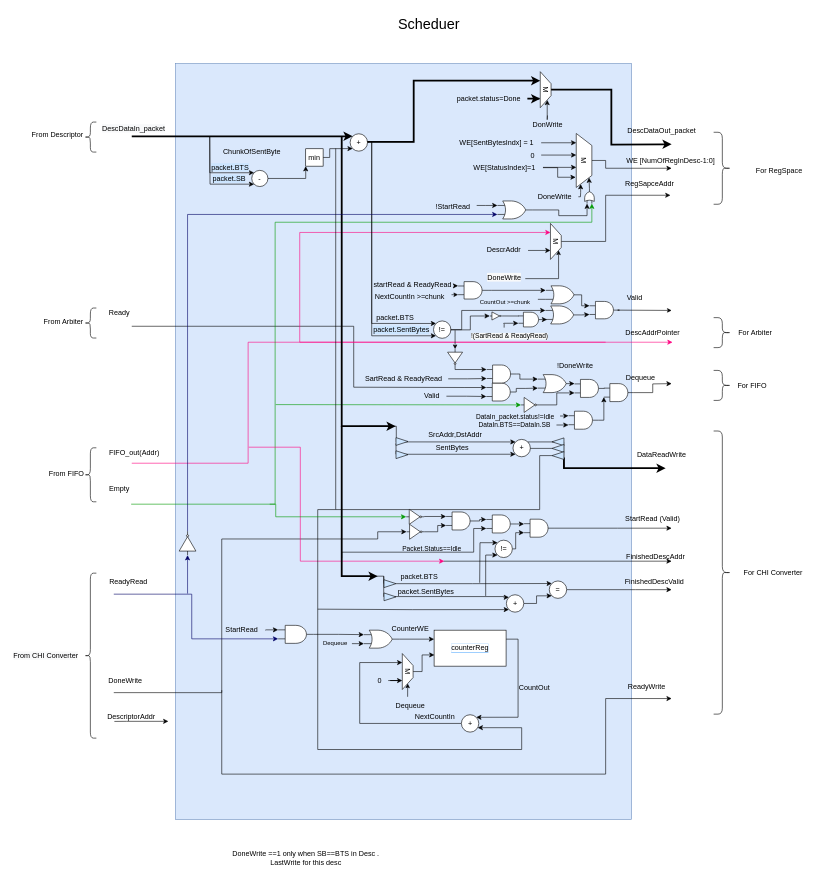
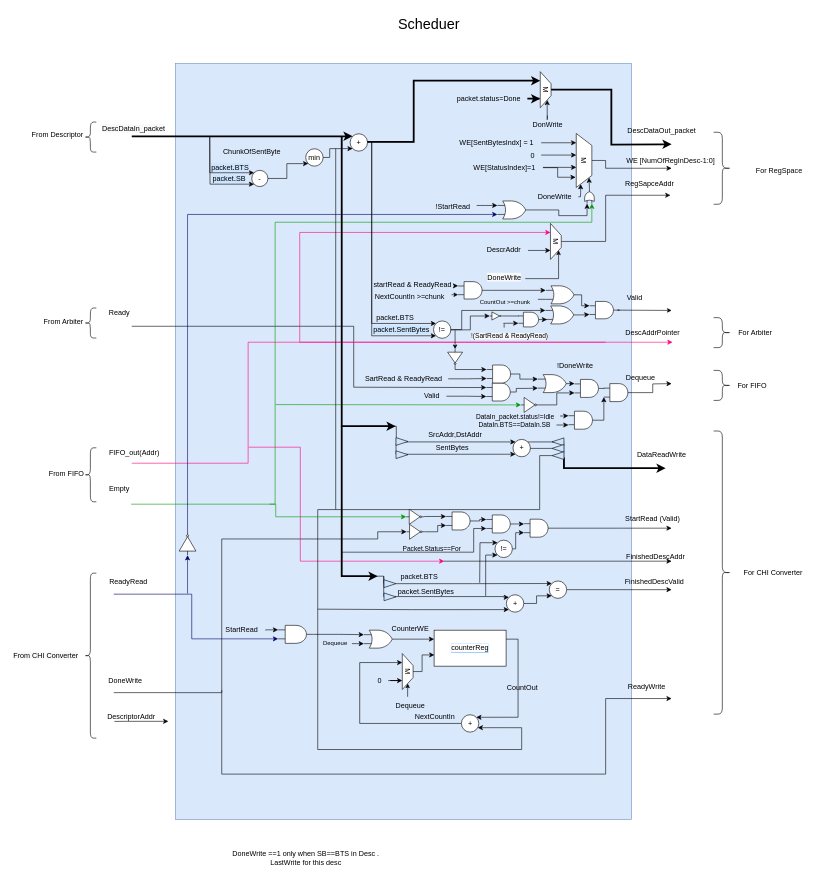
(314, 158) -> (314, 158)
(432, 549) -> (432, 549)
(534, 688) -> (522, 688)
